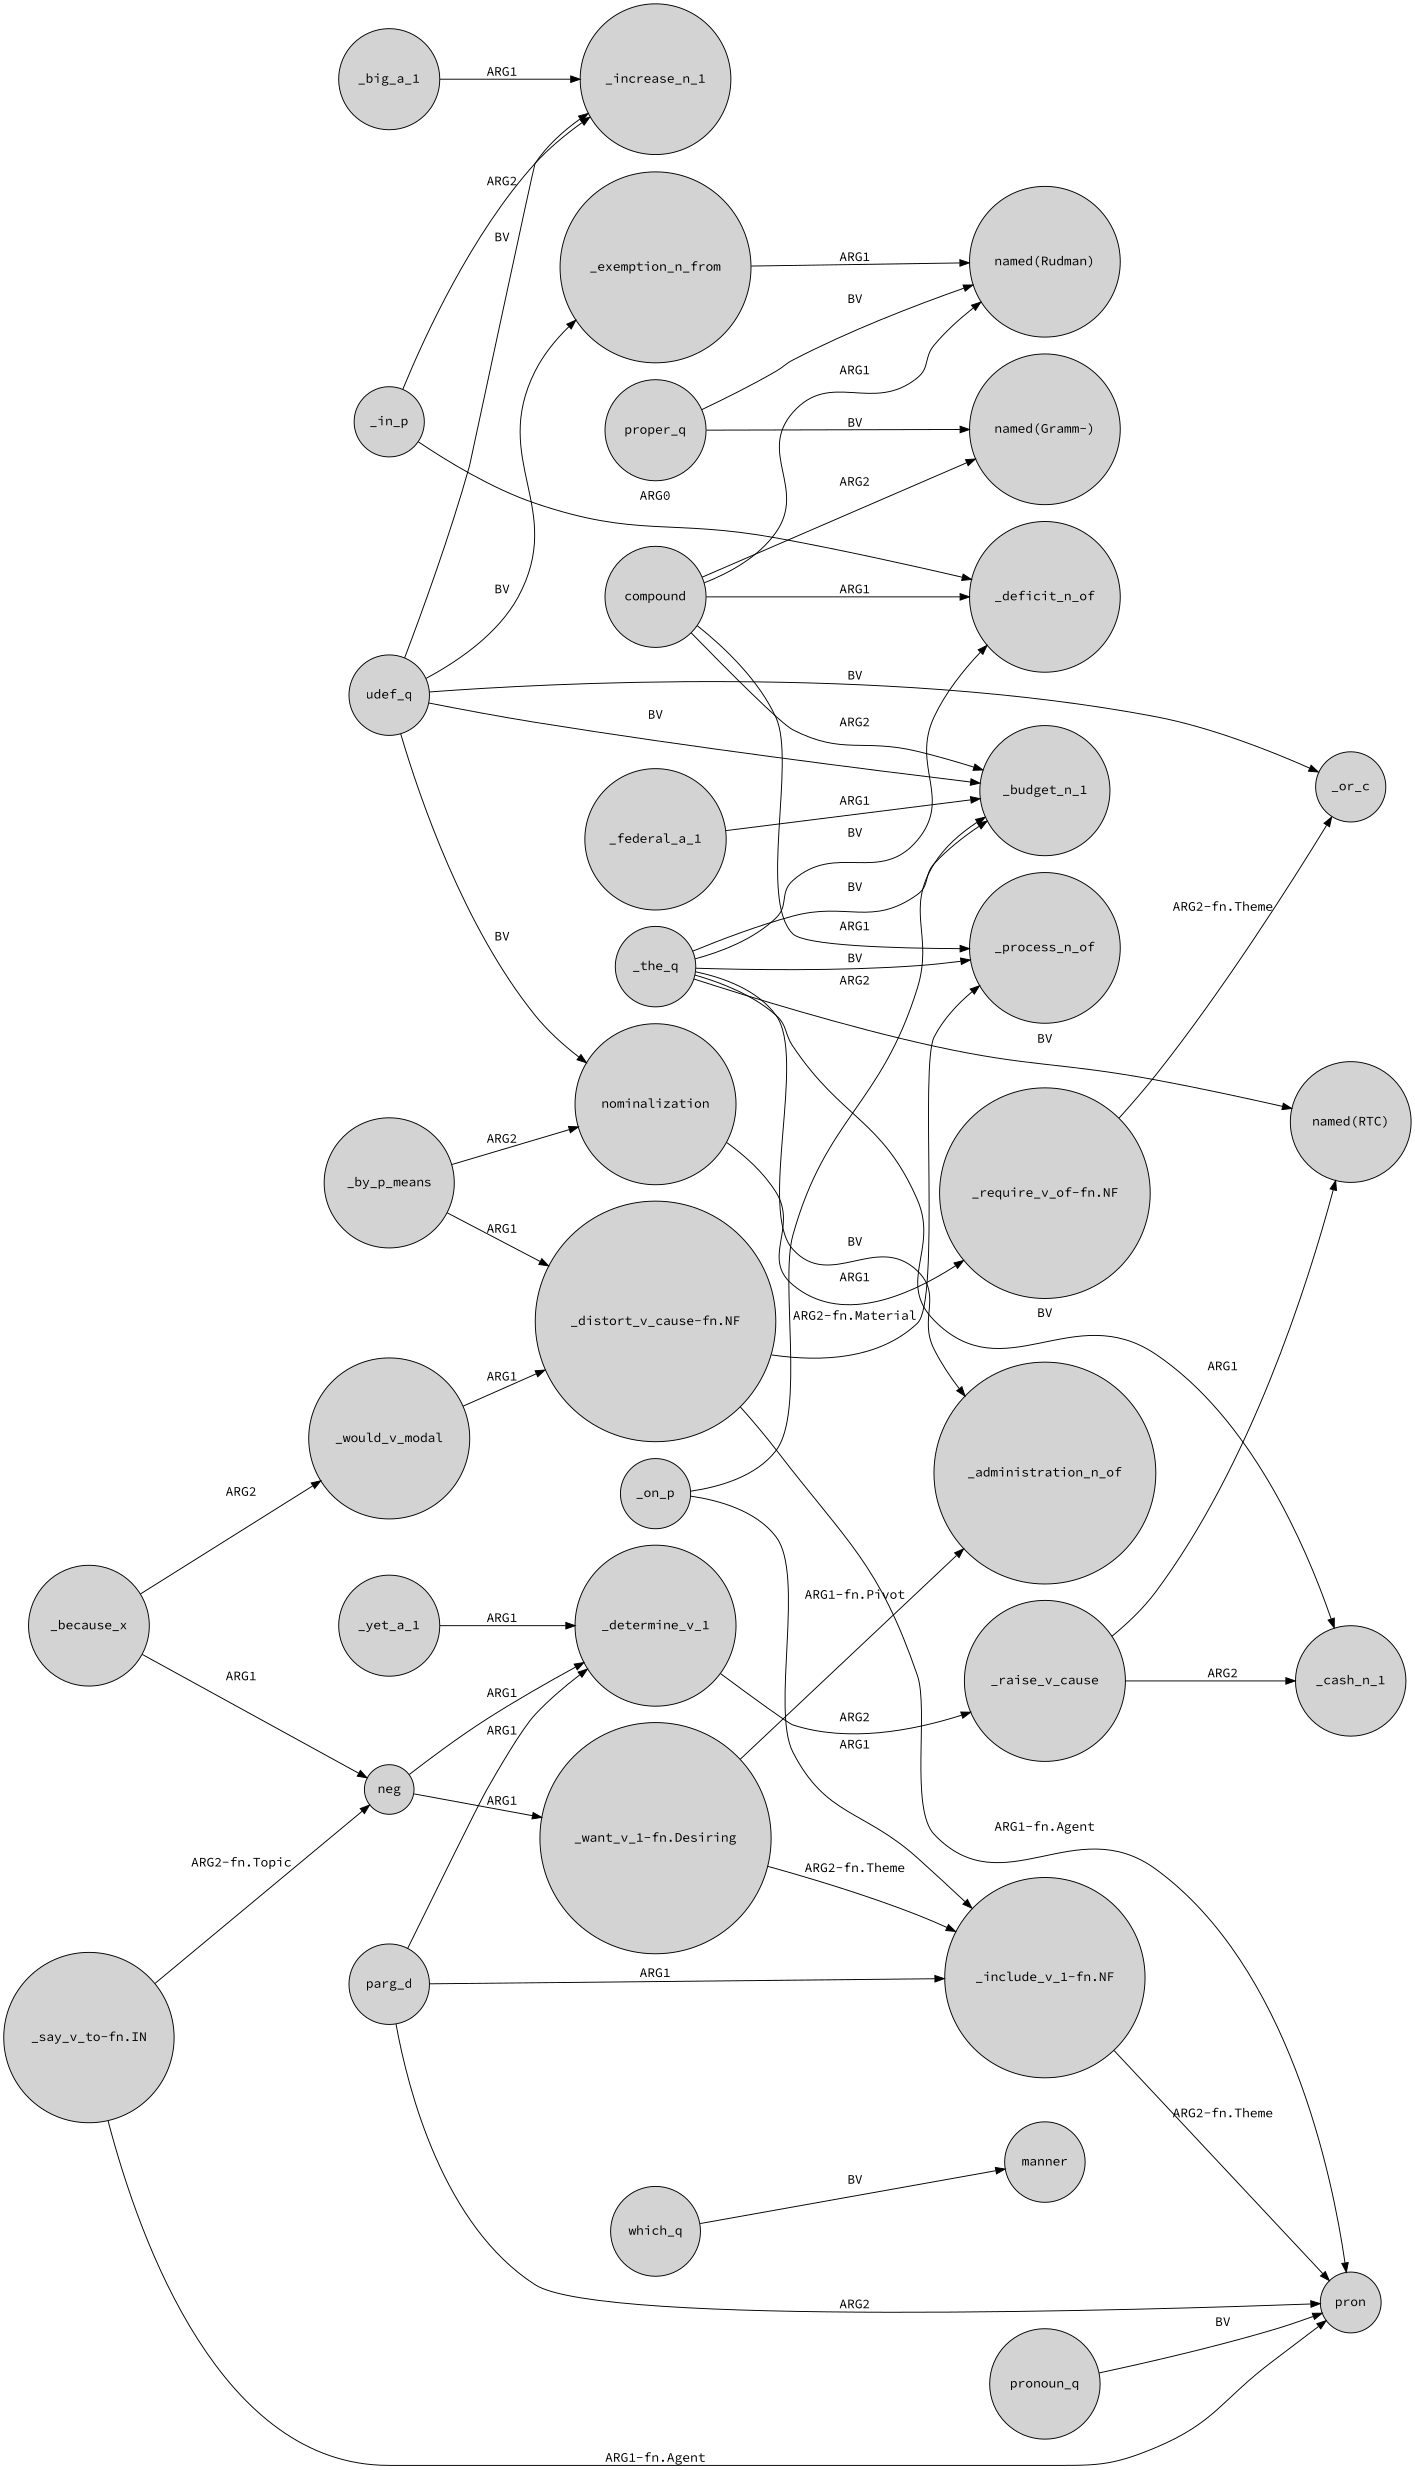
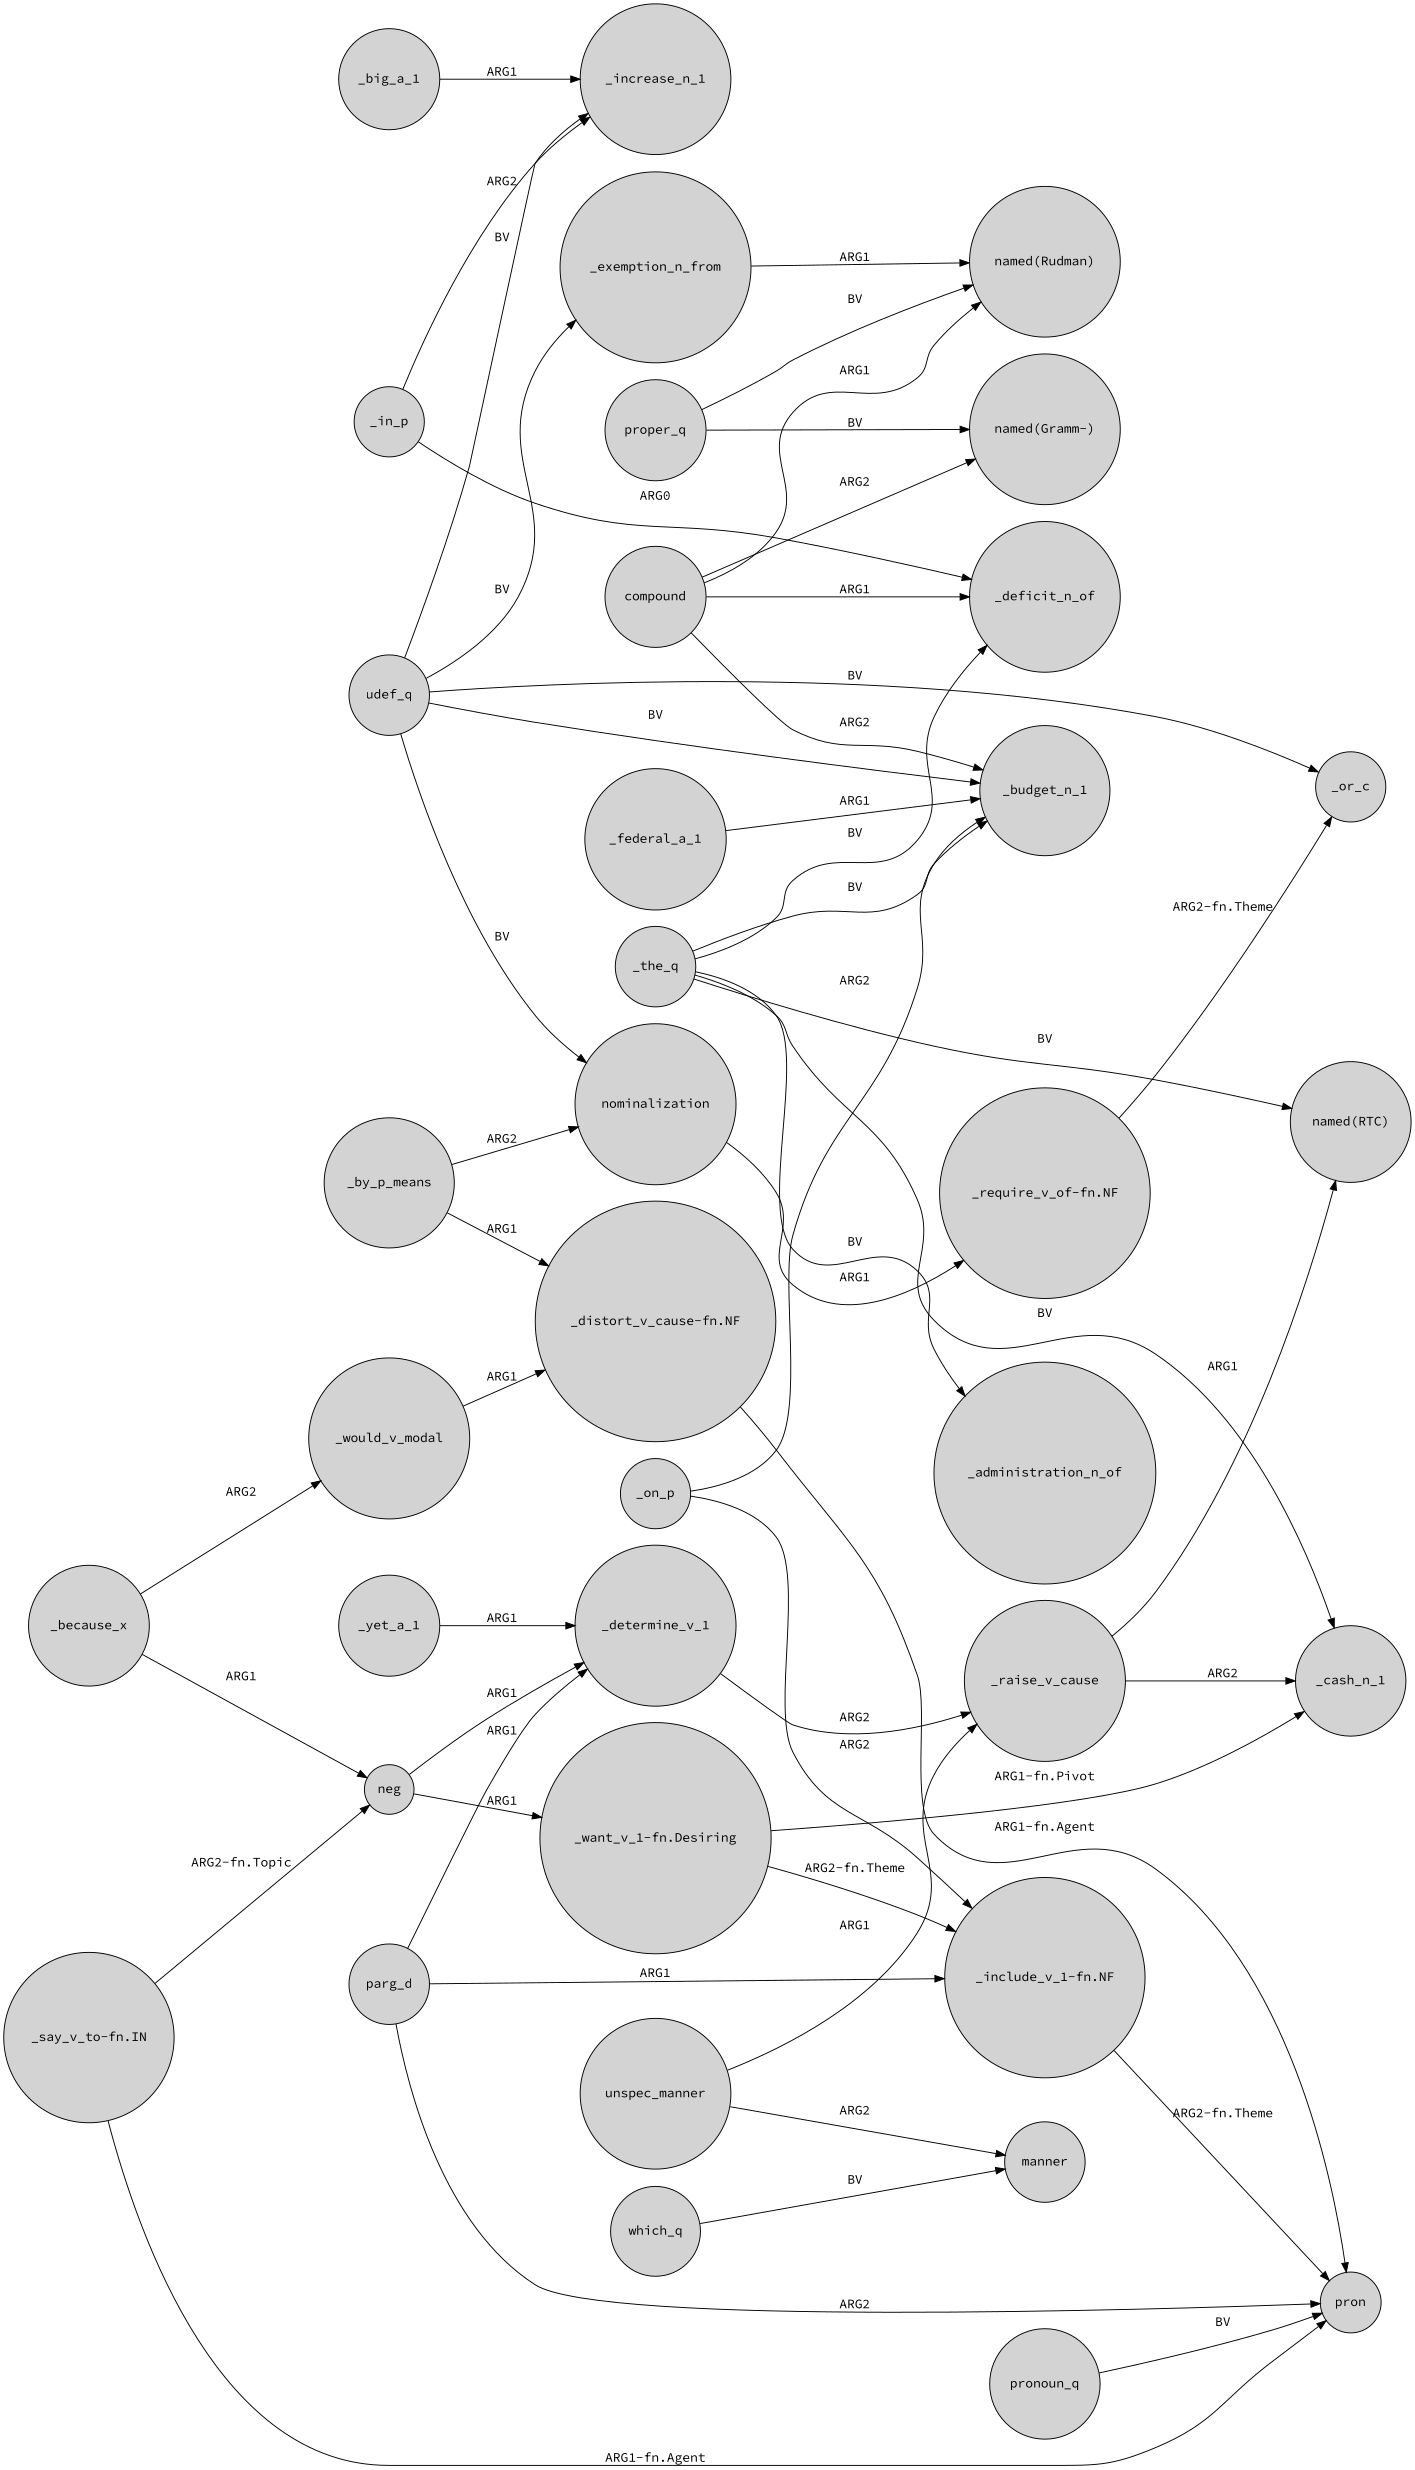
(1045, 948) -> none
(848, 1657) -> (1042, 1805)
(855, 1745) -> (855, 1745)
none -> (656, 2094)
